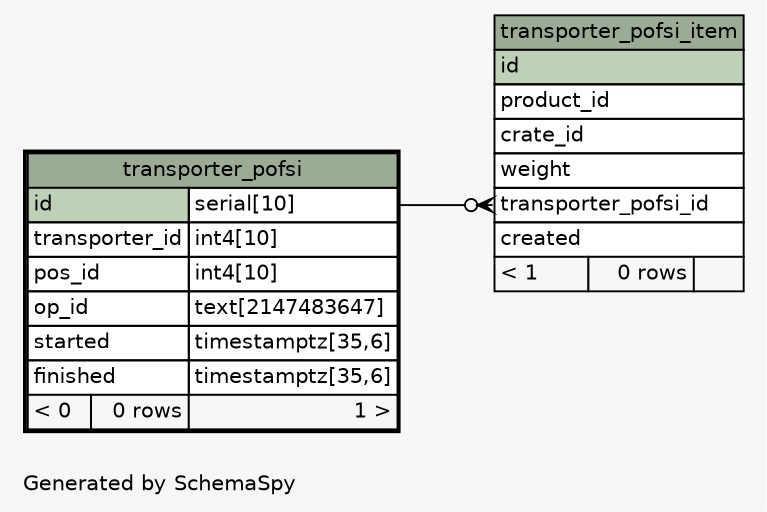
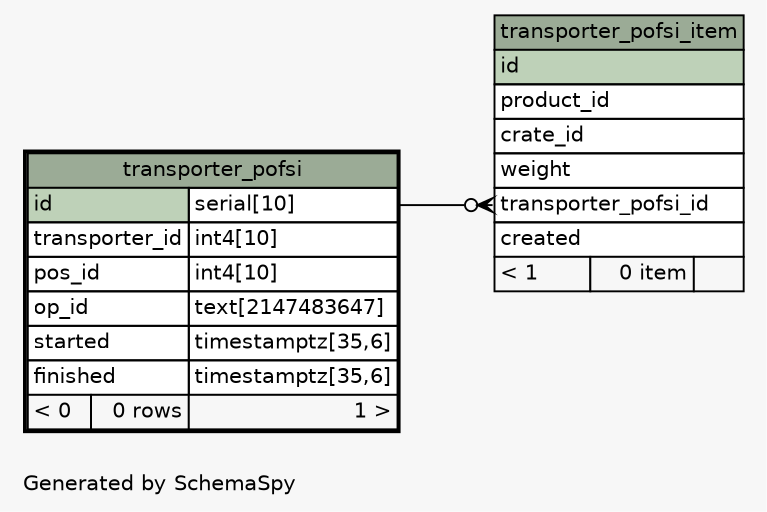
(653, 273) -> (654, 273)
